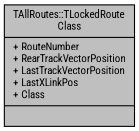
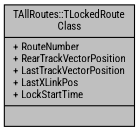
(29, 95) -> (48, 95)
